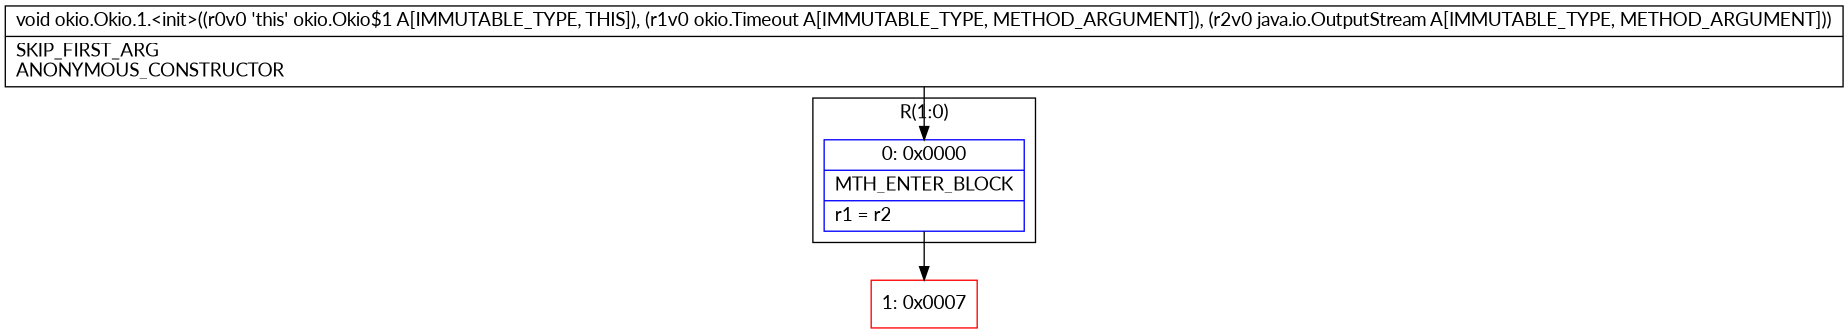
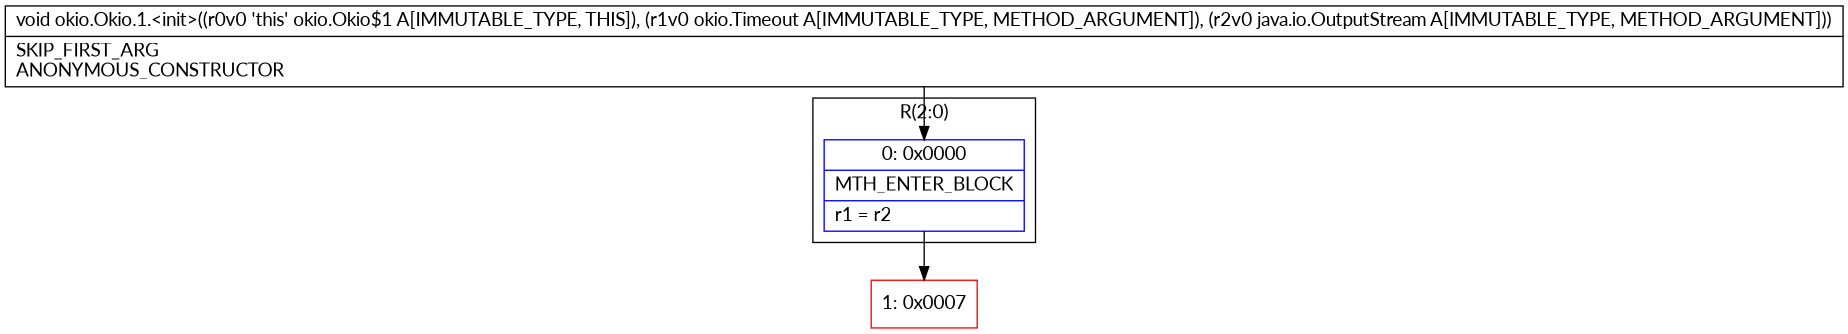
(924, 113) -> (924, 113)
